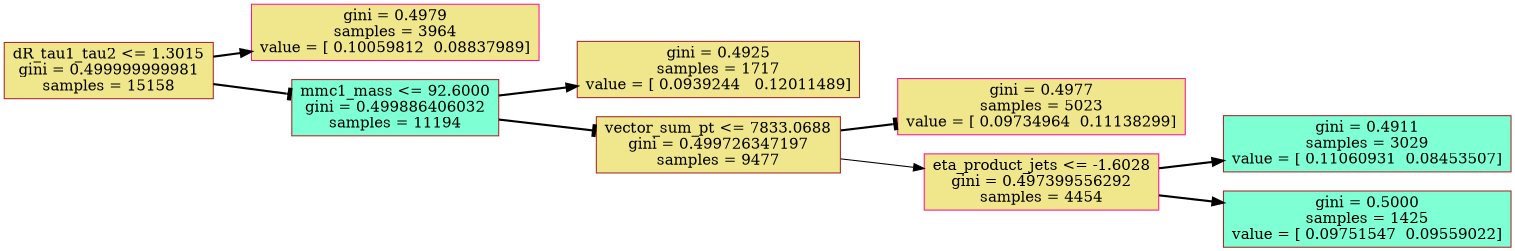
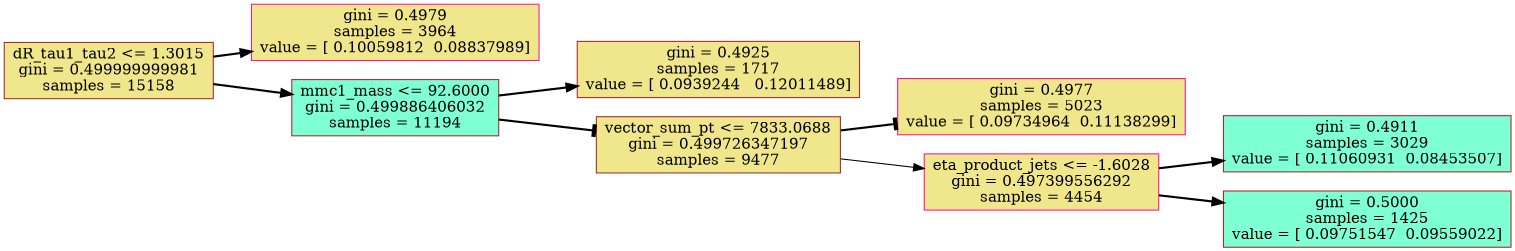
(250, 89) -> (250, 89)
